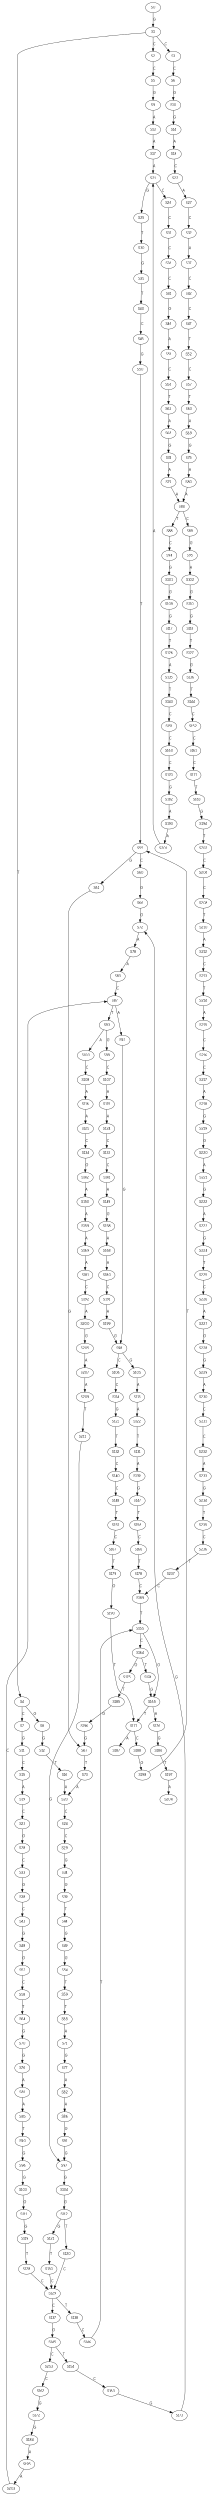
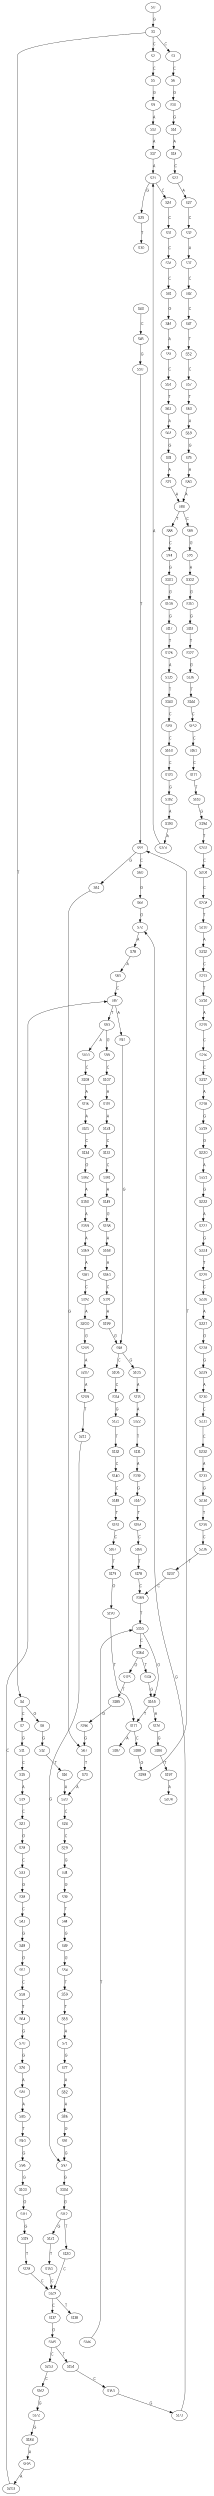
(141, 279) -> none
(80, 2329) -> none
